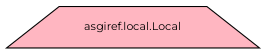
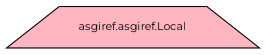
(133, 27) -> (133, 27)
